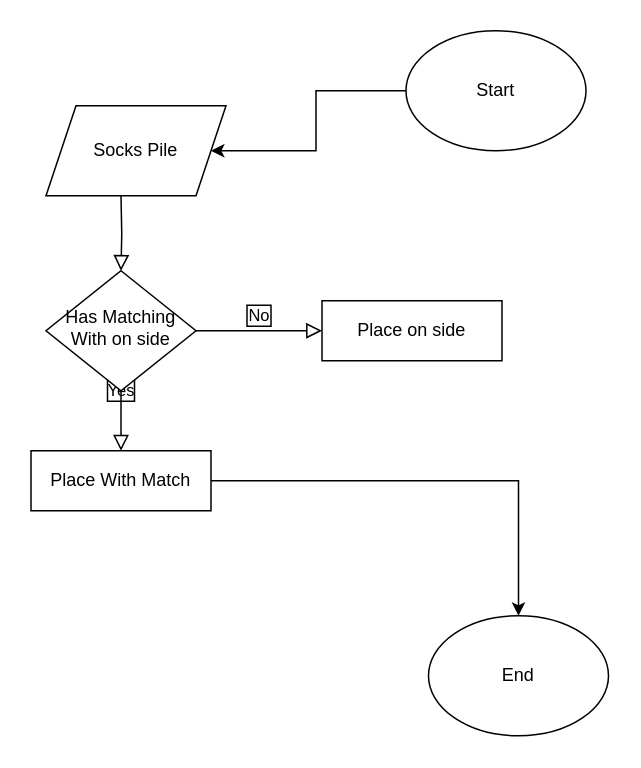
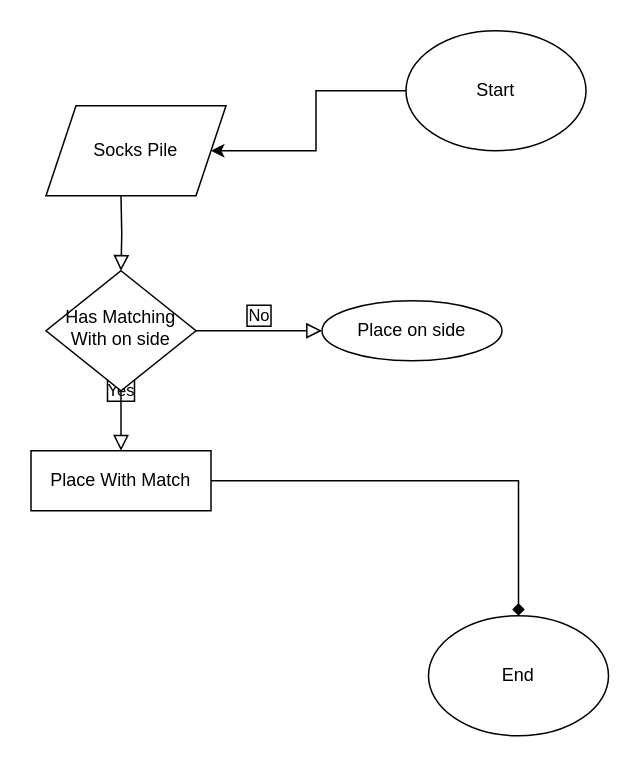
(412, 331) -> (412, 331)
(518, 604) -> (518, 603)
